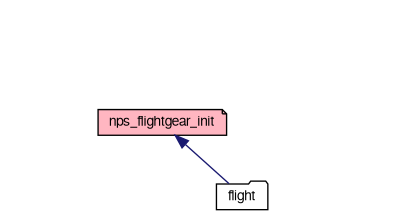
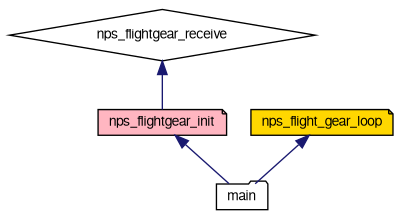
none -> (162, 35)
none -> (322, 122)
(242, 197) -> (242, 197)
